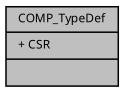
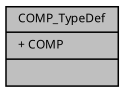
(34, 45) -> (41, 45)
